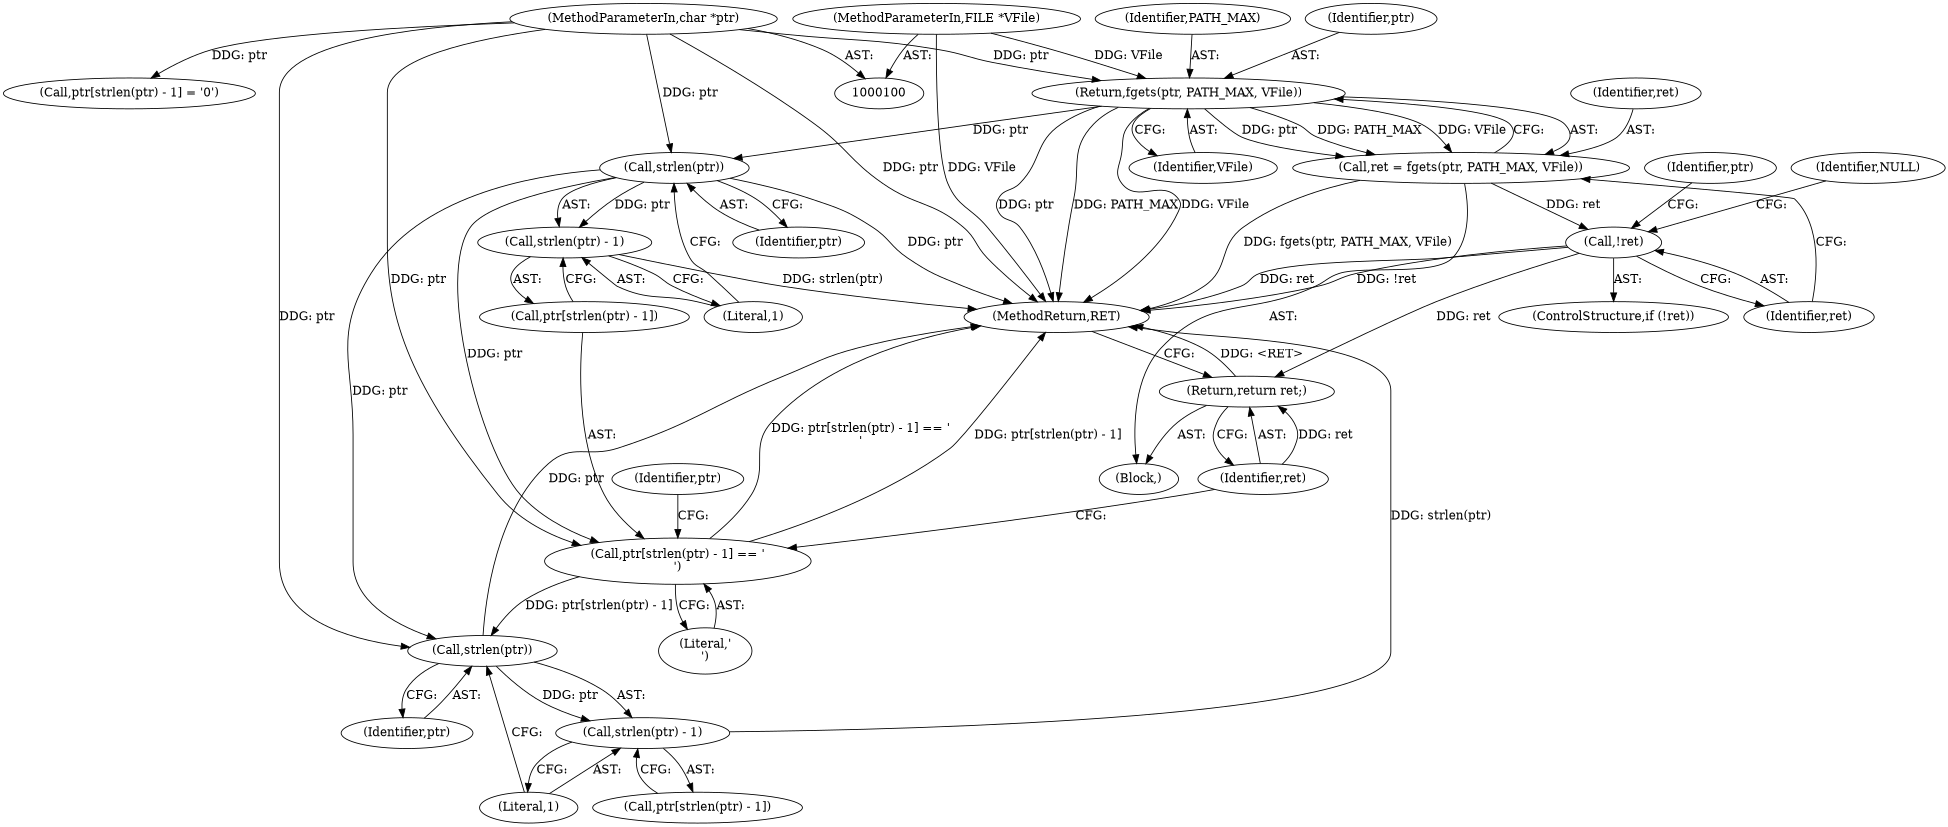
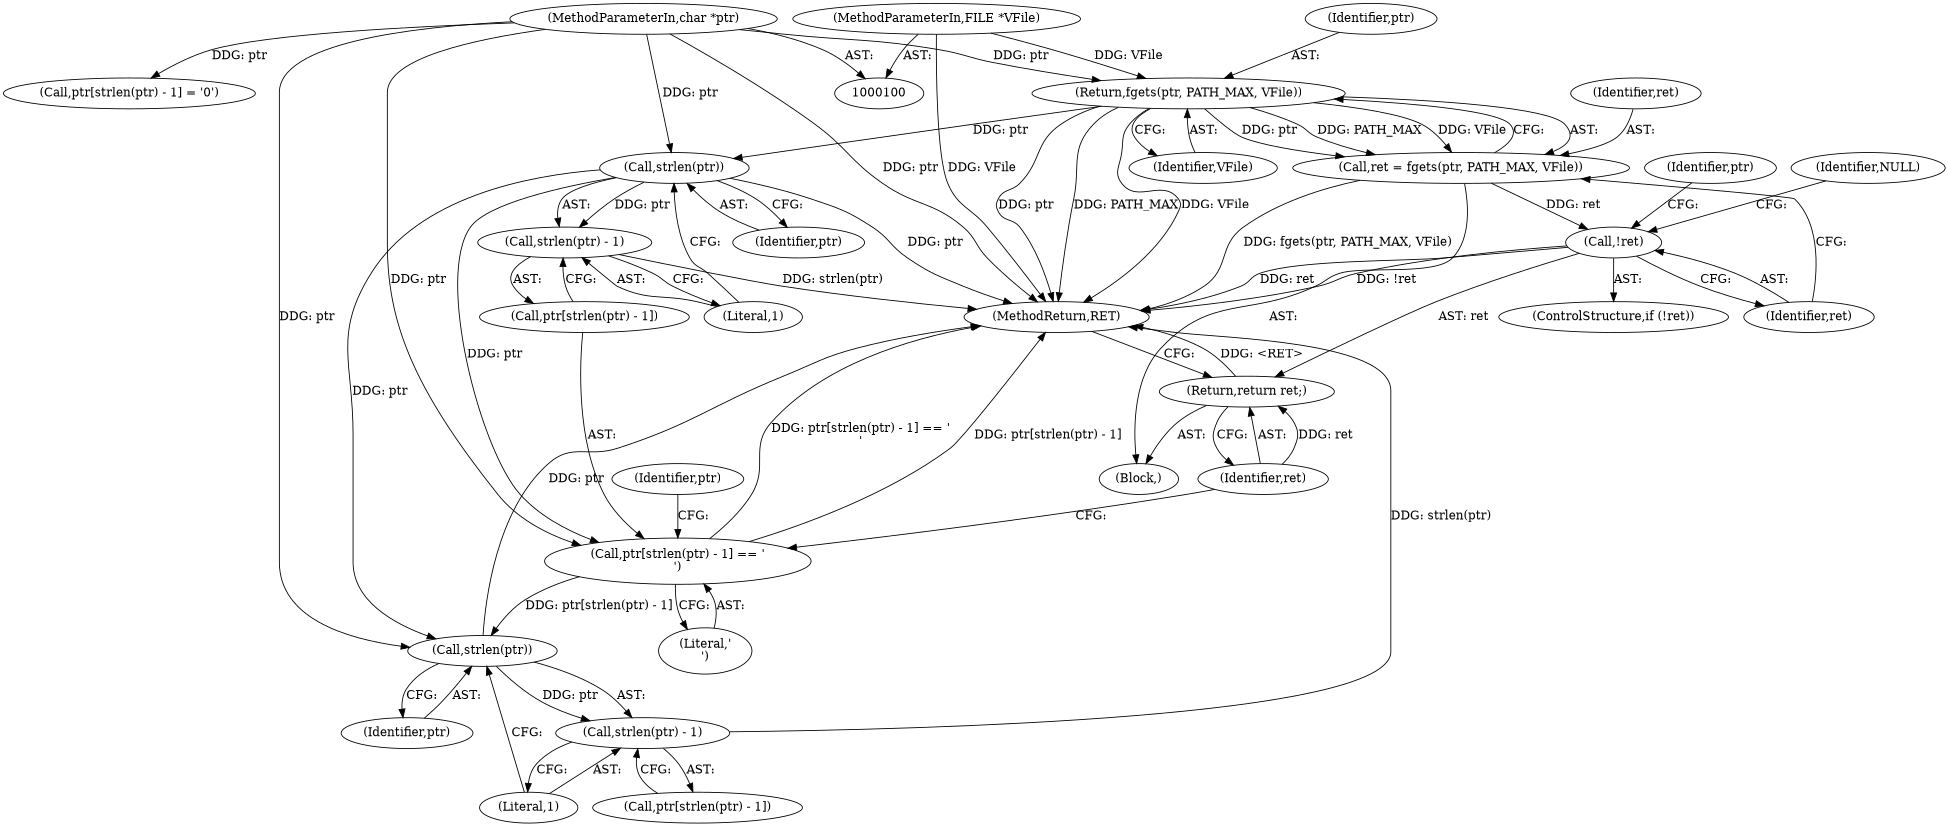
(1193, 19) -> none
(1464, 317) -> (1464, 317)
